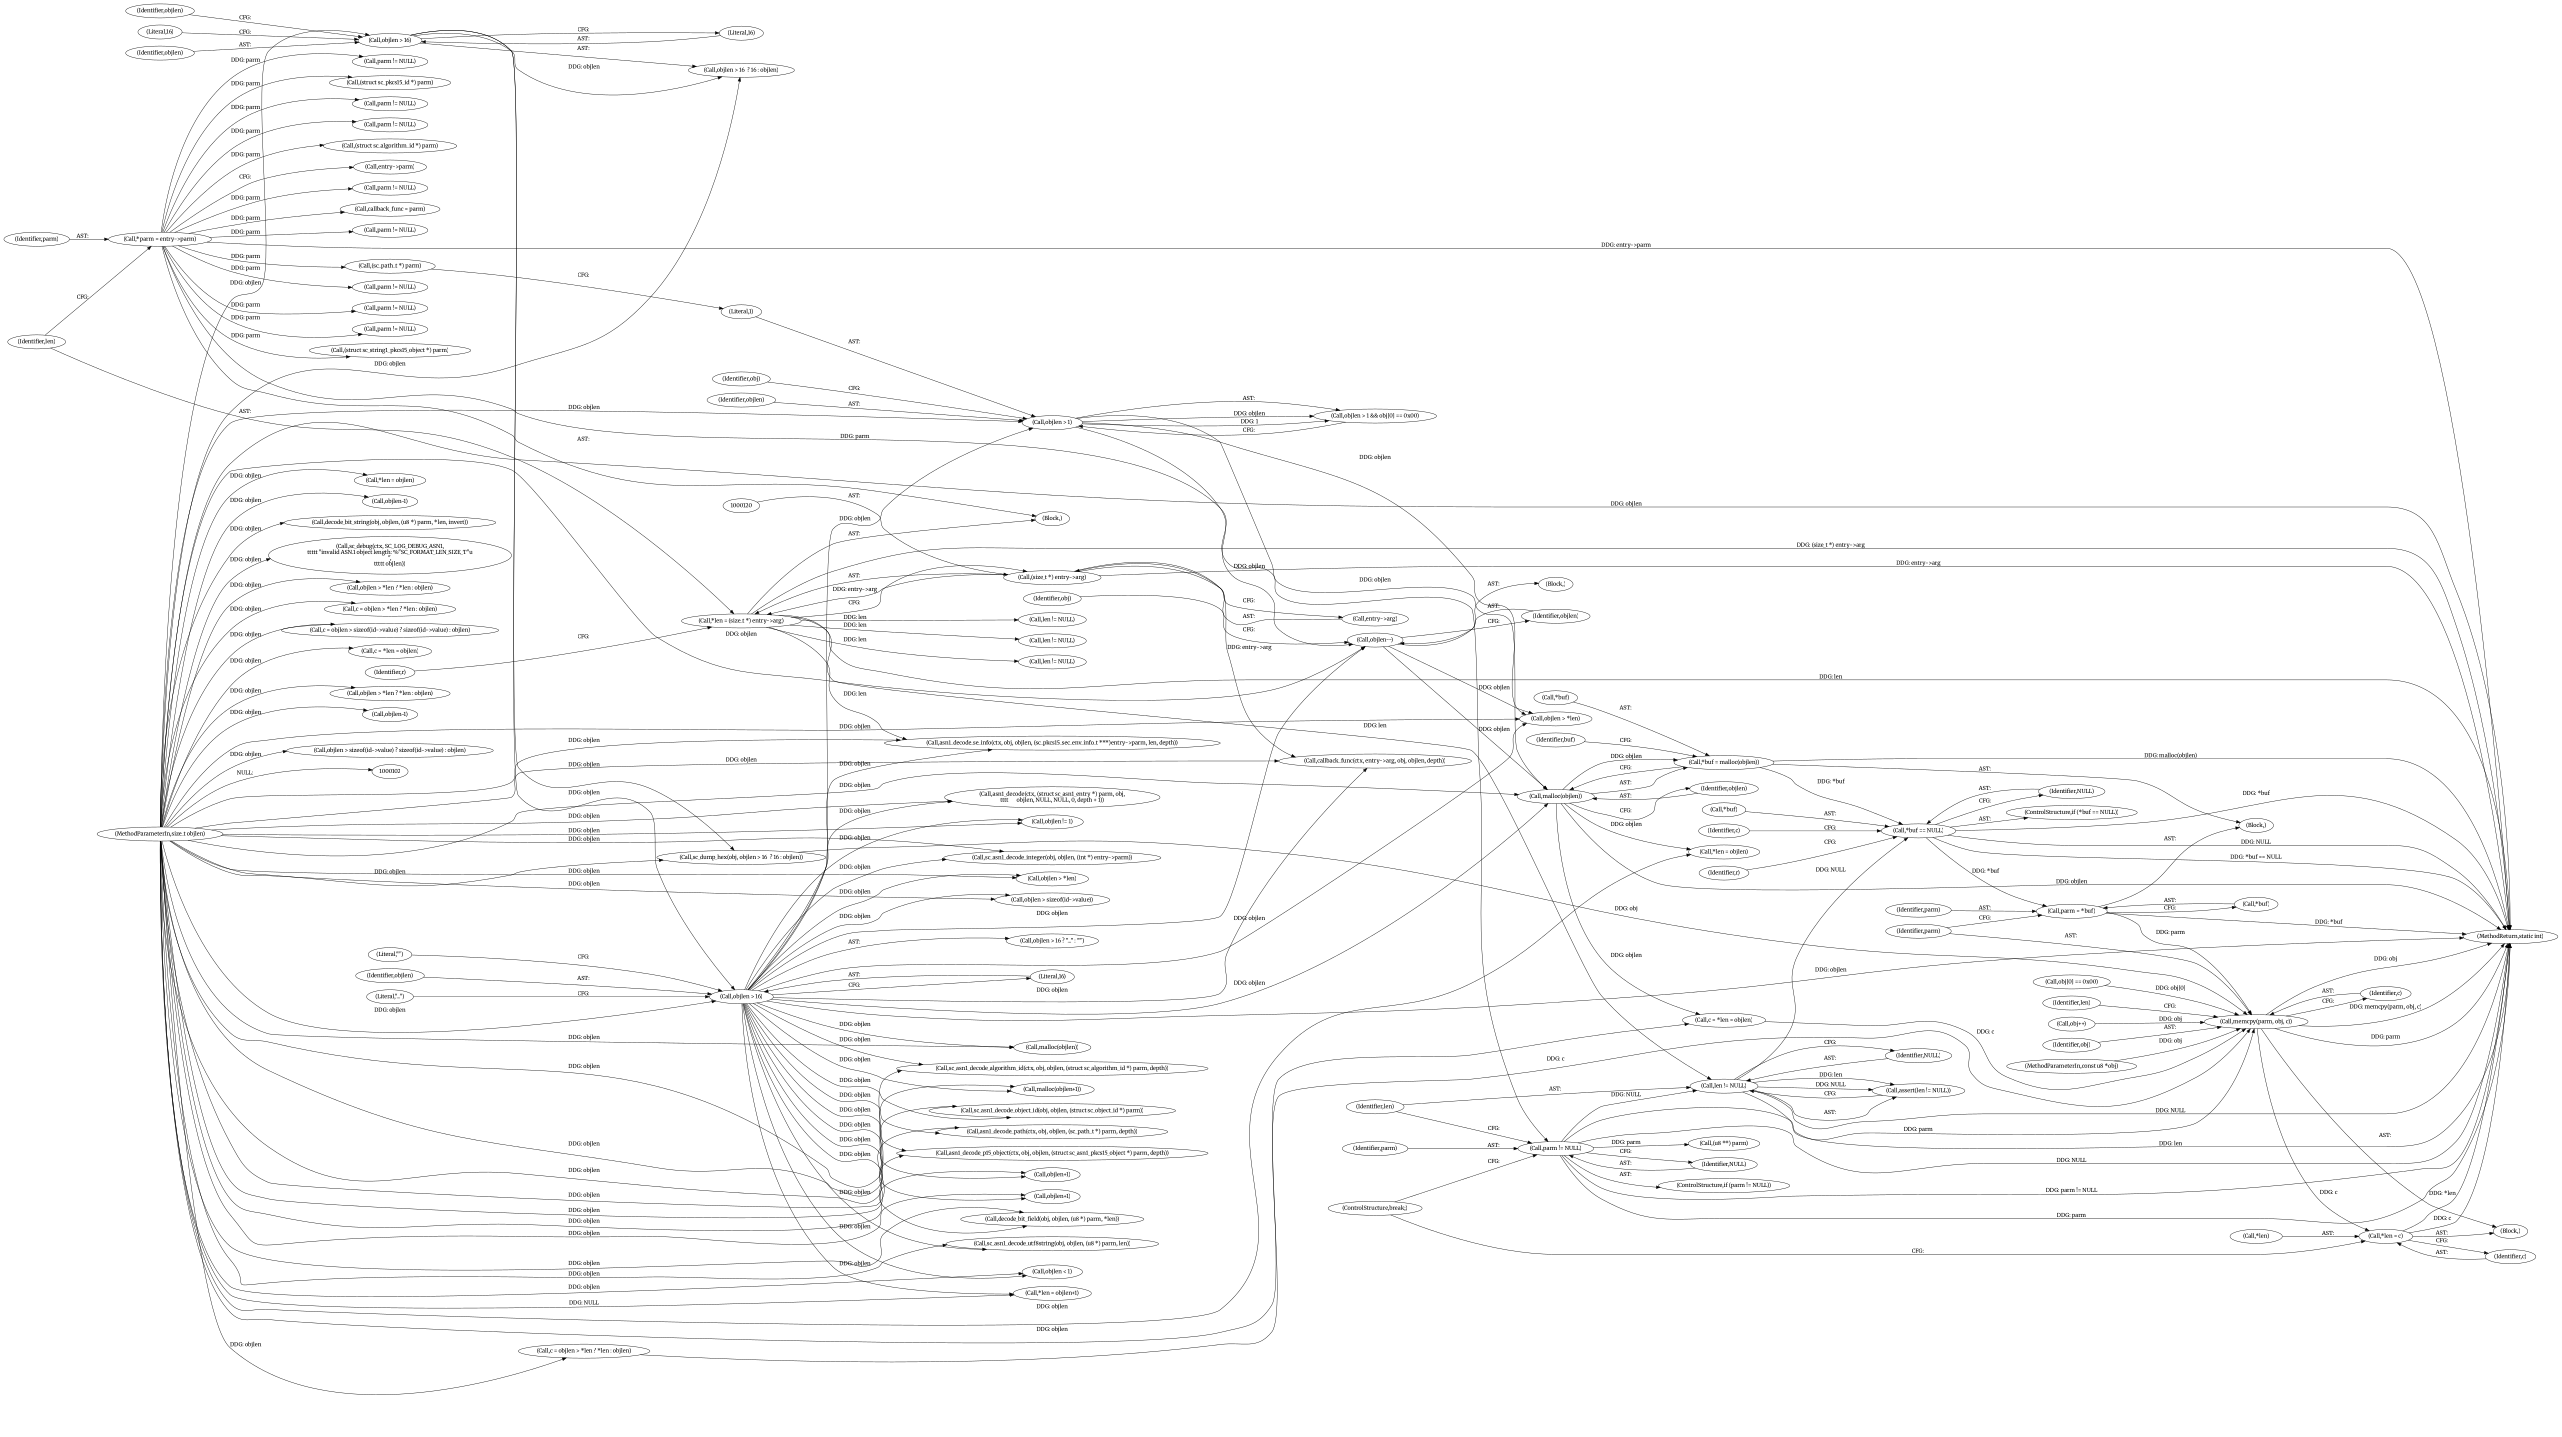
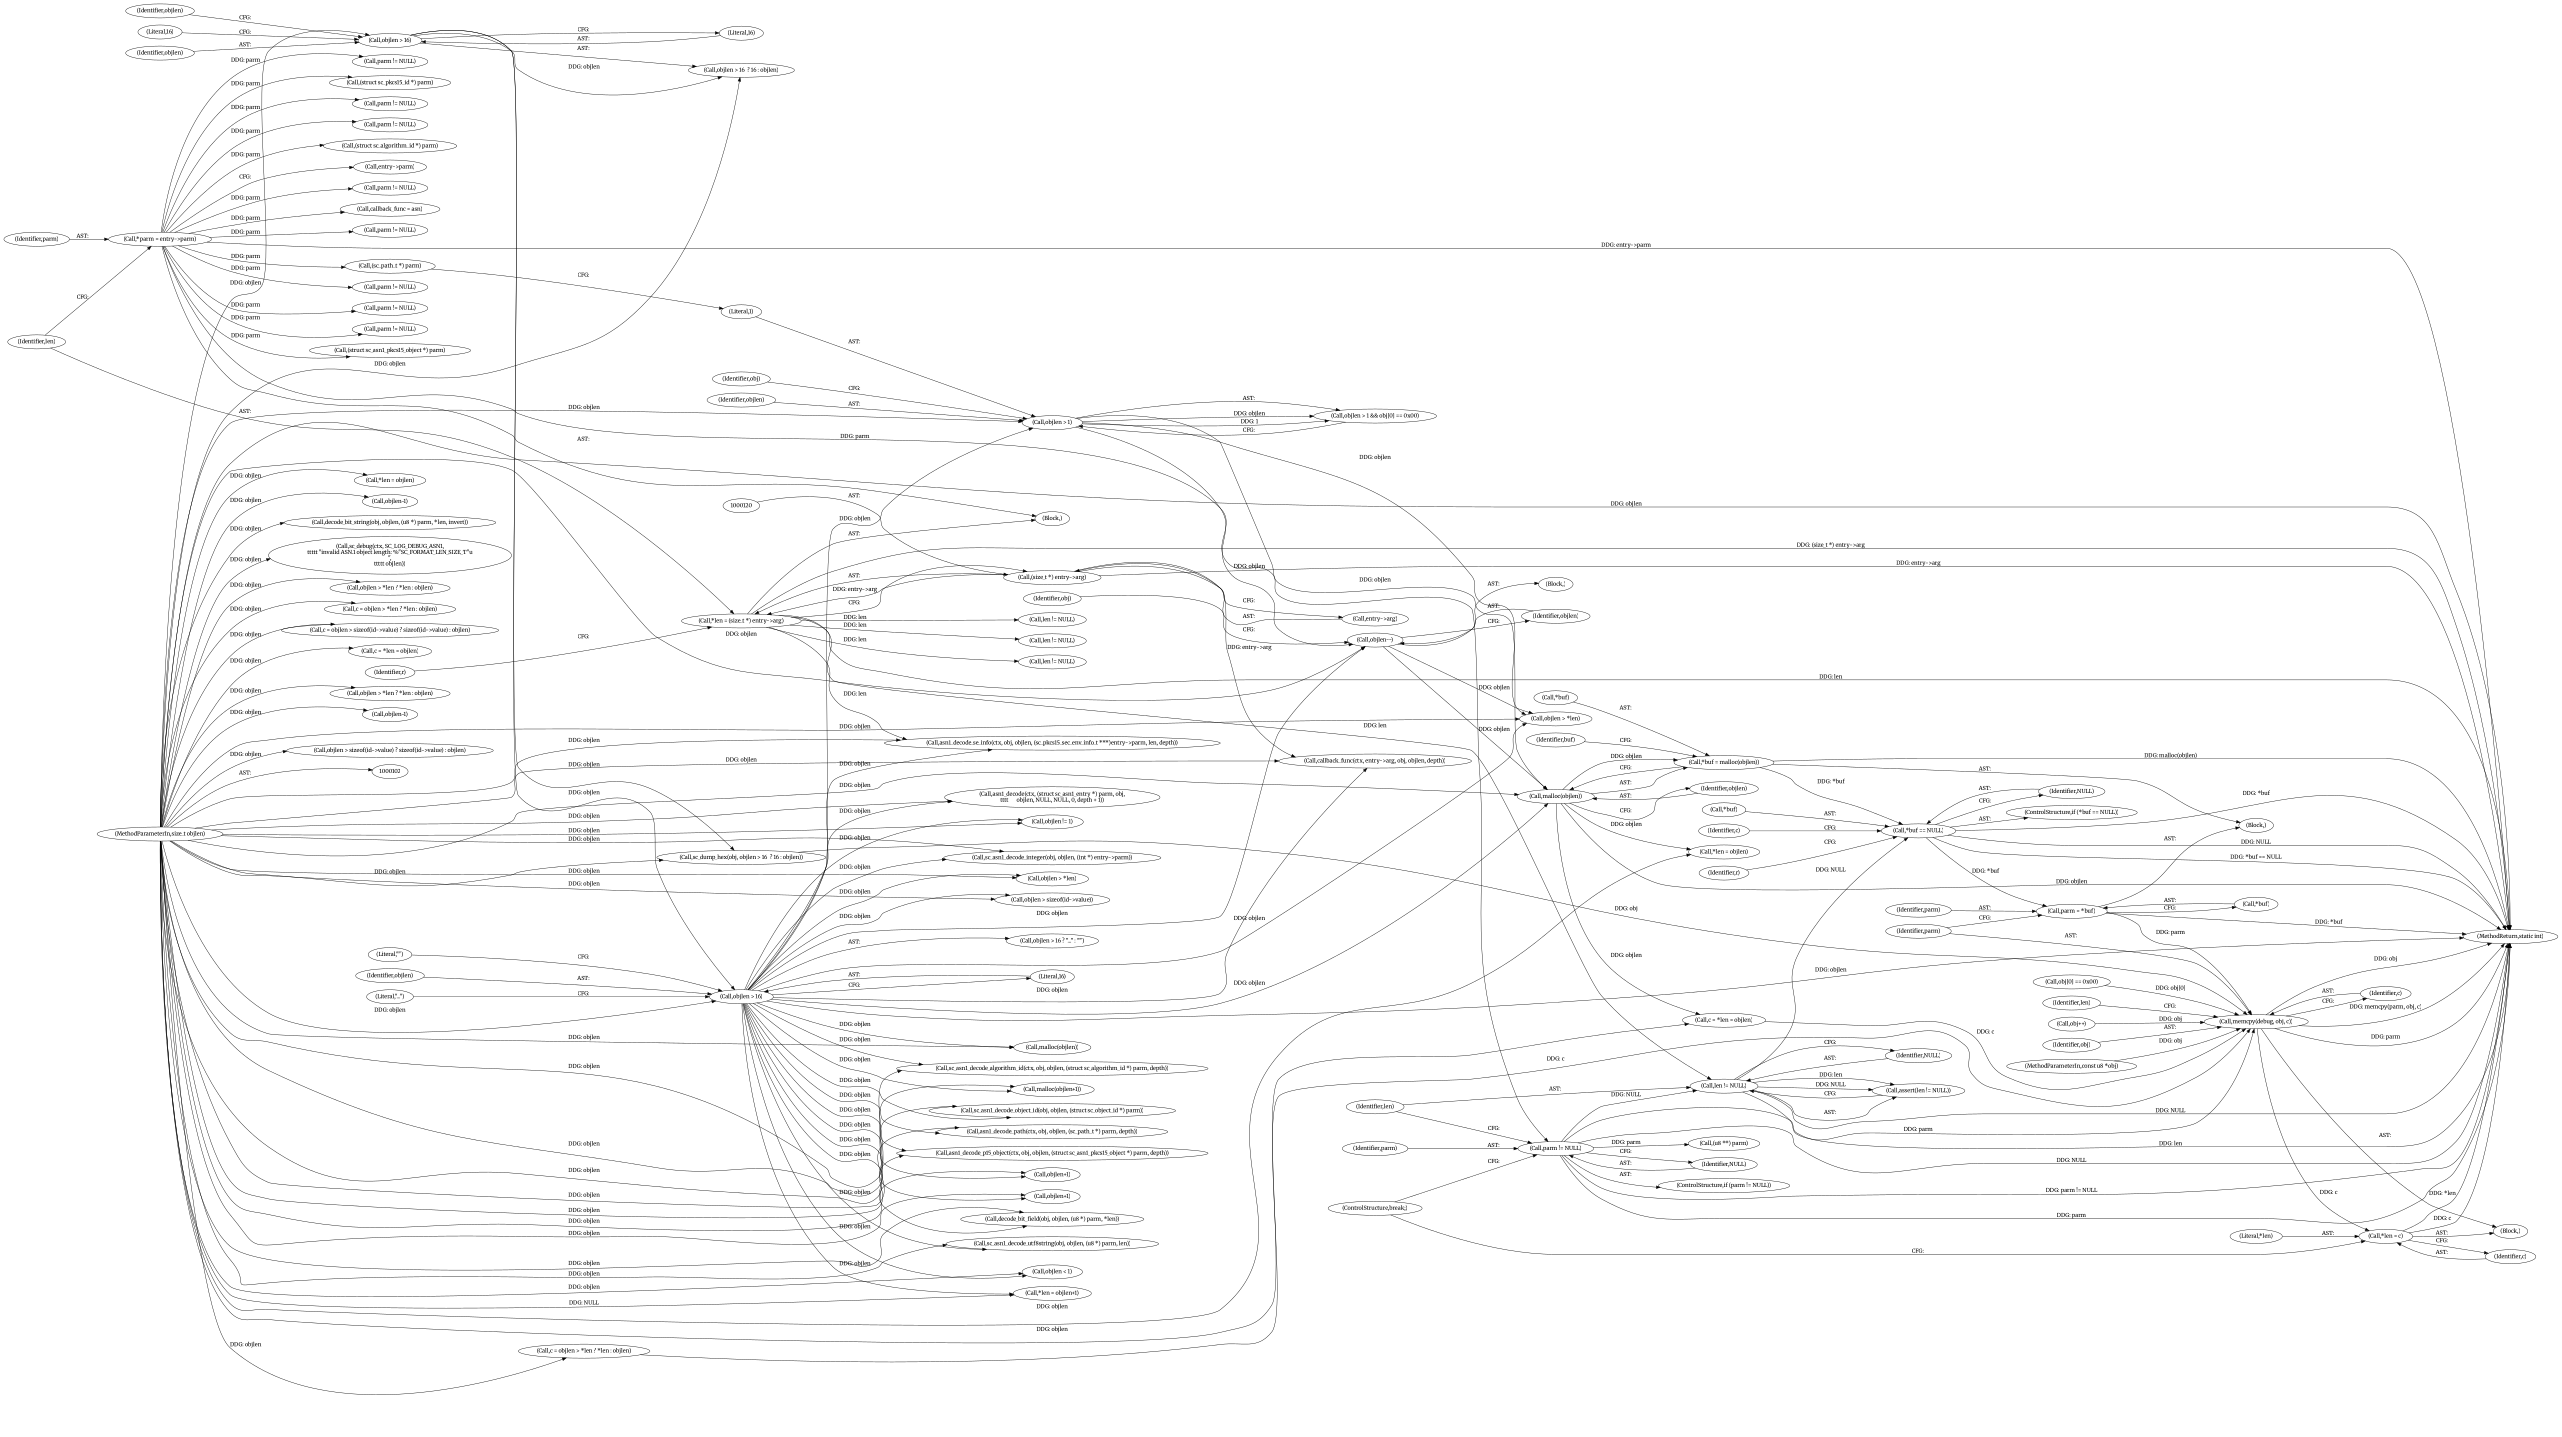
(390, 209) -> (390, 209)
(390, 350) -> (390, 350)
(246, 773) -> (246, 773)
(2256, 1022) -> (2256, 1022)
(2256, 1236) -> (2256, 1236)
